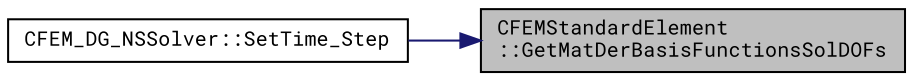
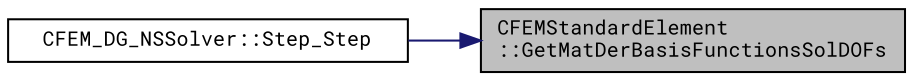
(208, 41) -> (208, 41)
